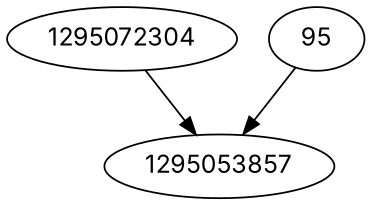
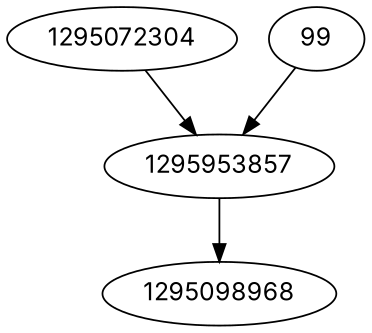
(317, 39) -> (317, 39)
(219, 166) -> (219, 166)
none -> (219, 294)
